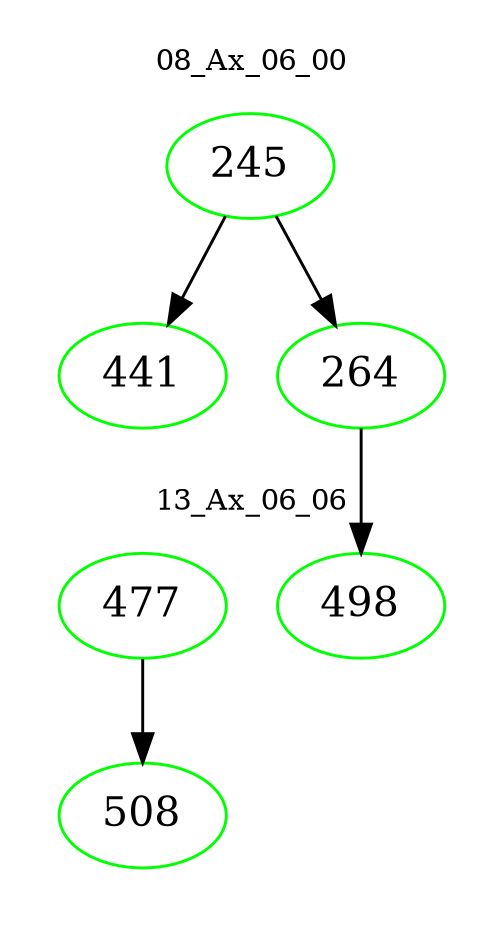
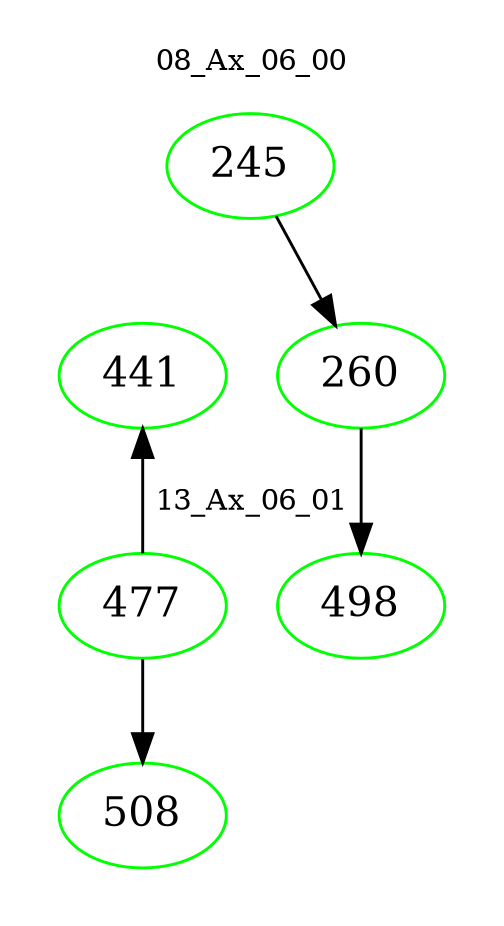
(204, 257) -> (143, 506)
(361, 376) -> (361, 376)
(252, 502) -> (252, 502)
